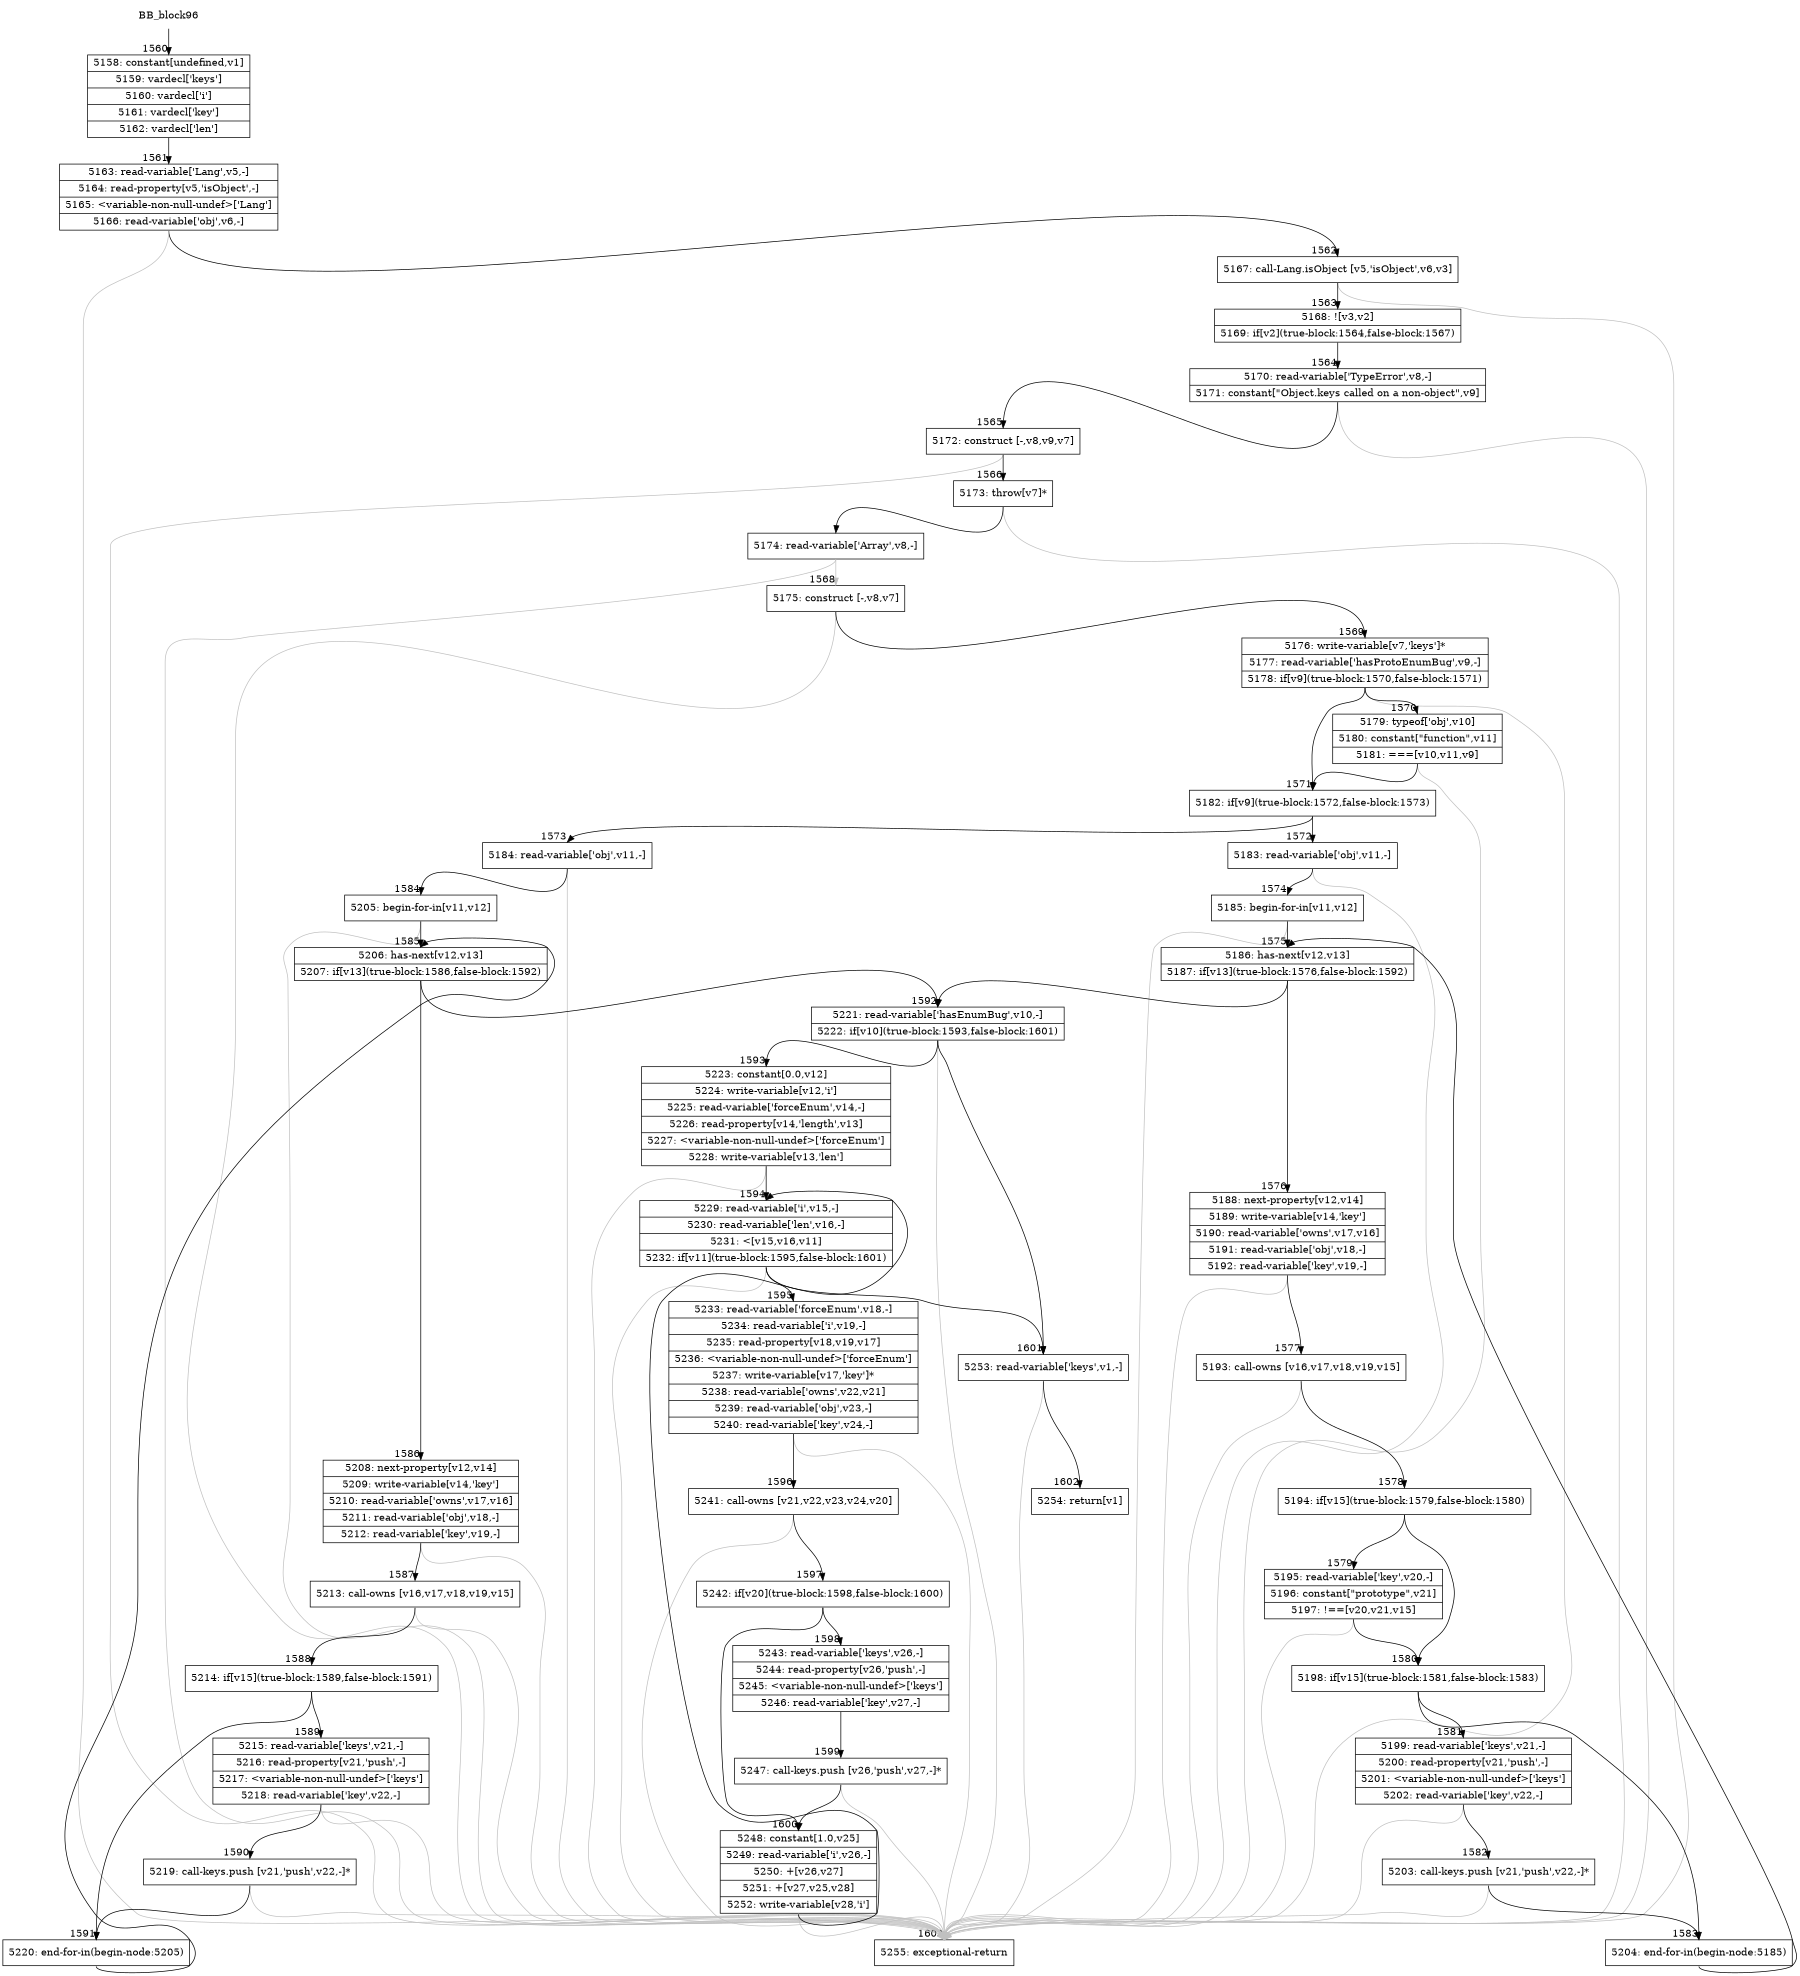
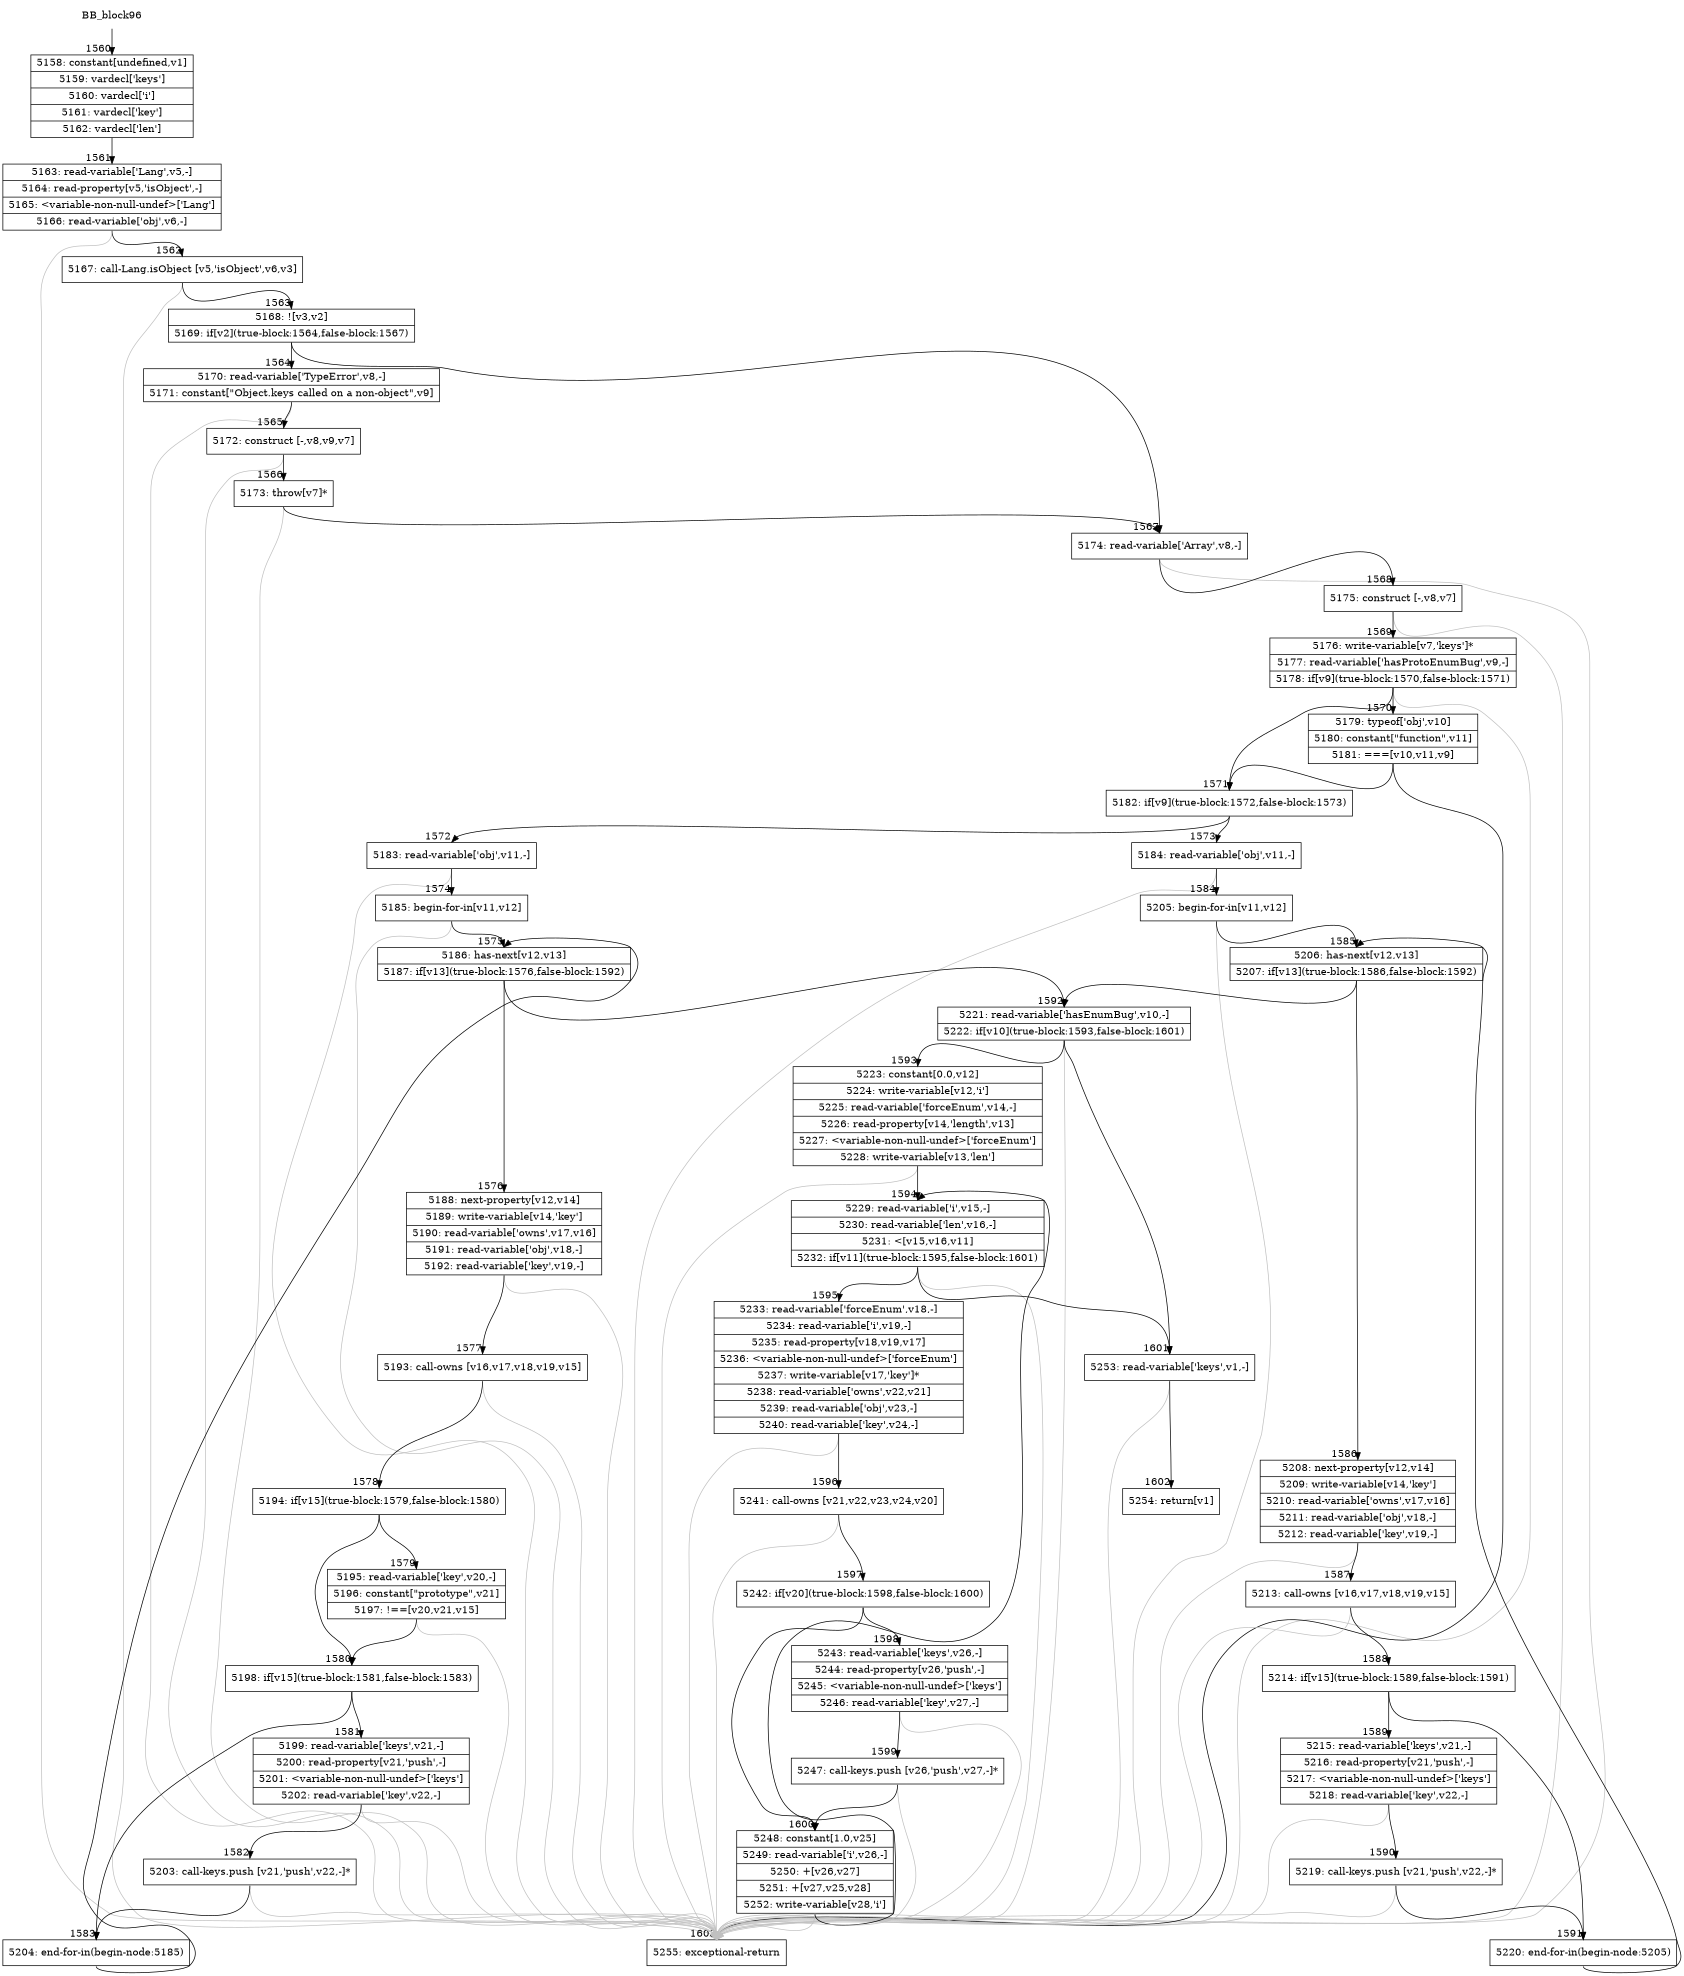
none -> (773, 367)
(836, 569) -> (1273, 573)
(1334, 1442) -> (1469, 1612)
none -> (975, 1872)
